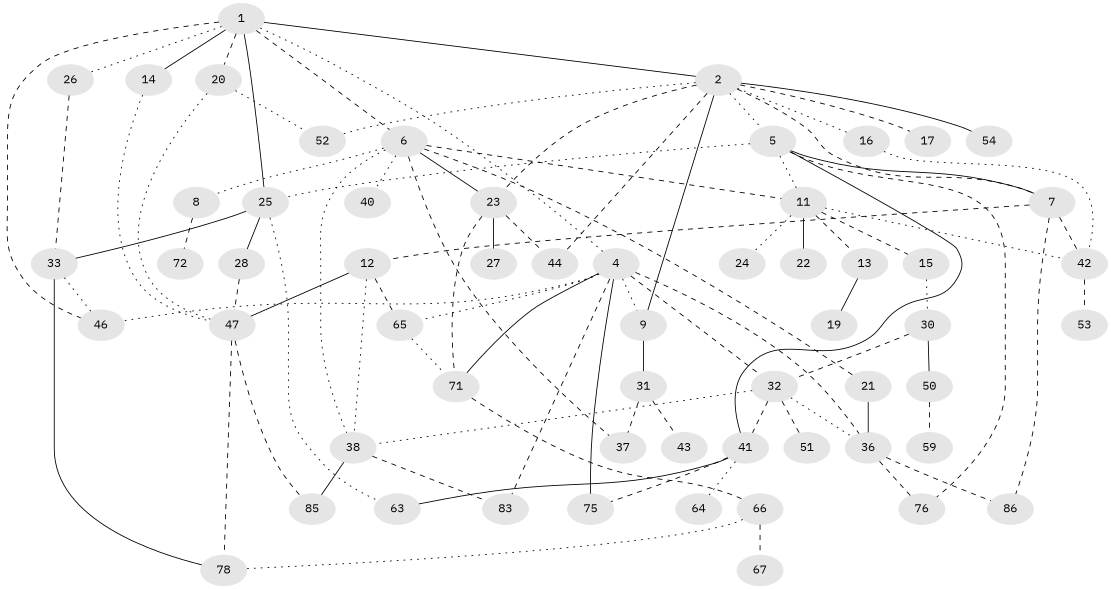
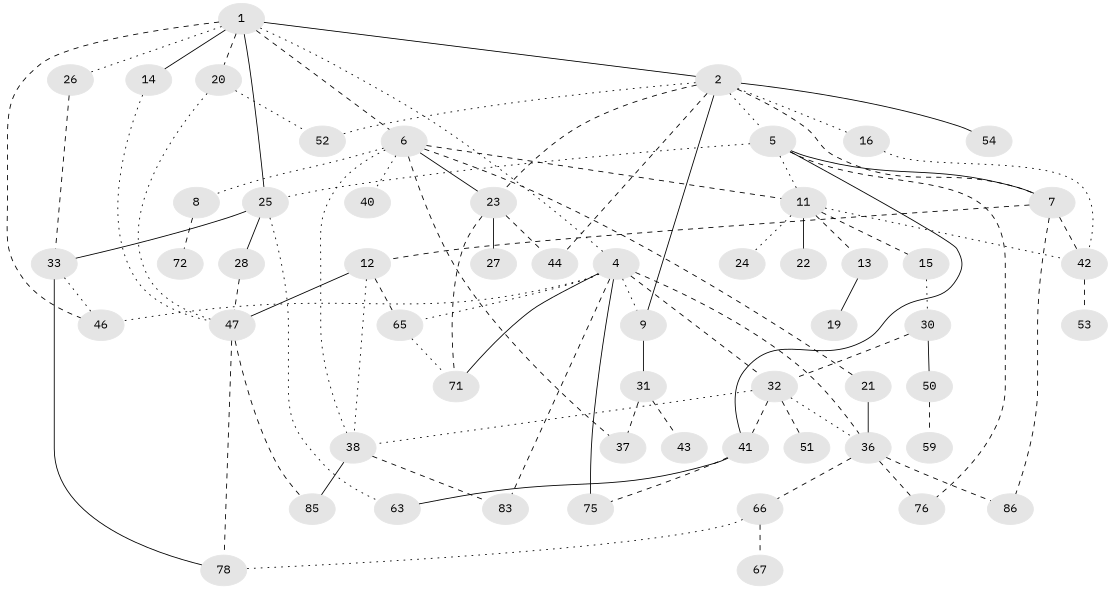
(928, 141) -> none
(601, 466) -> (814, 478)
(699, 509) -> none
